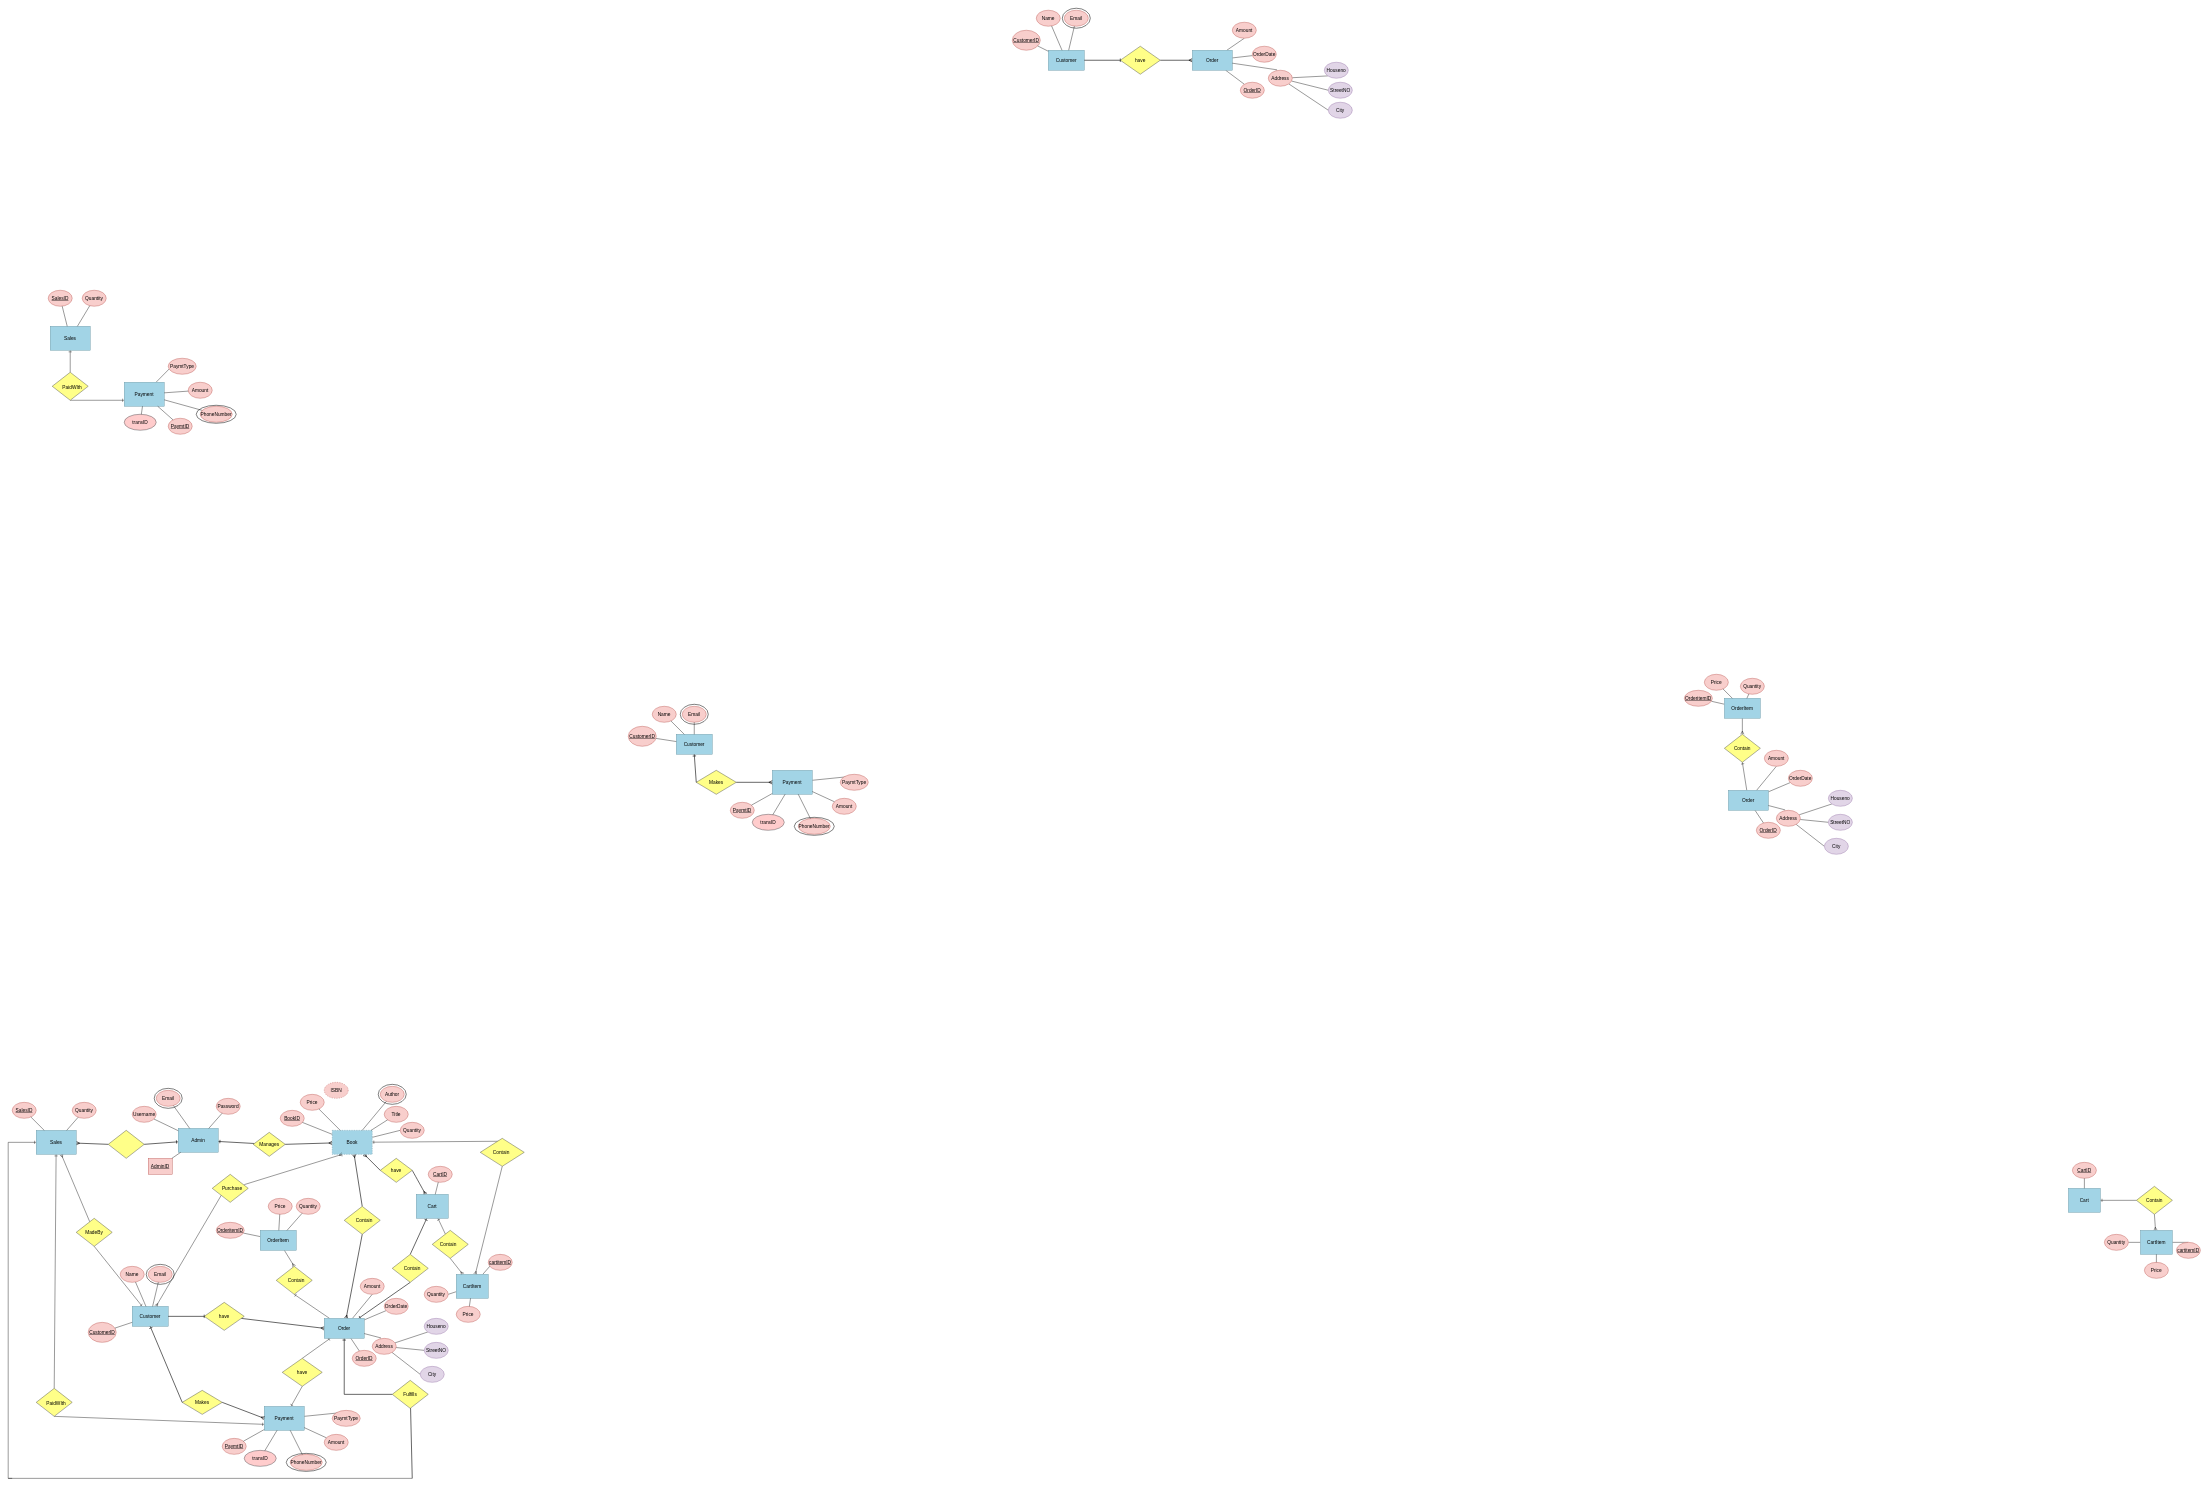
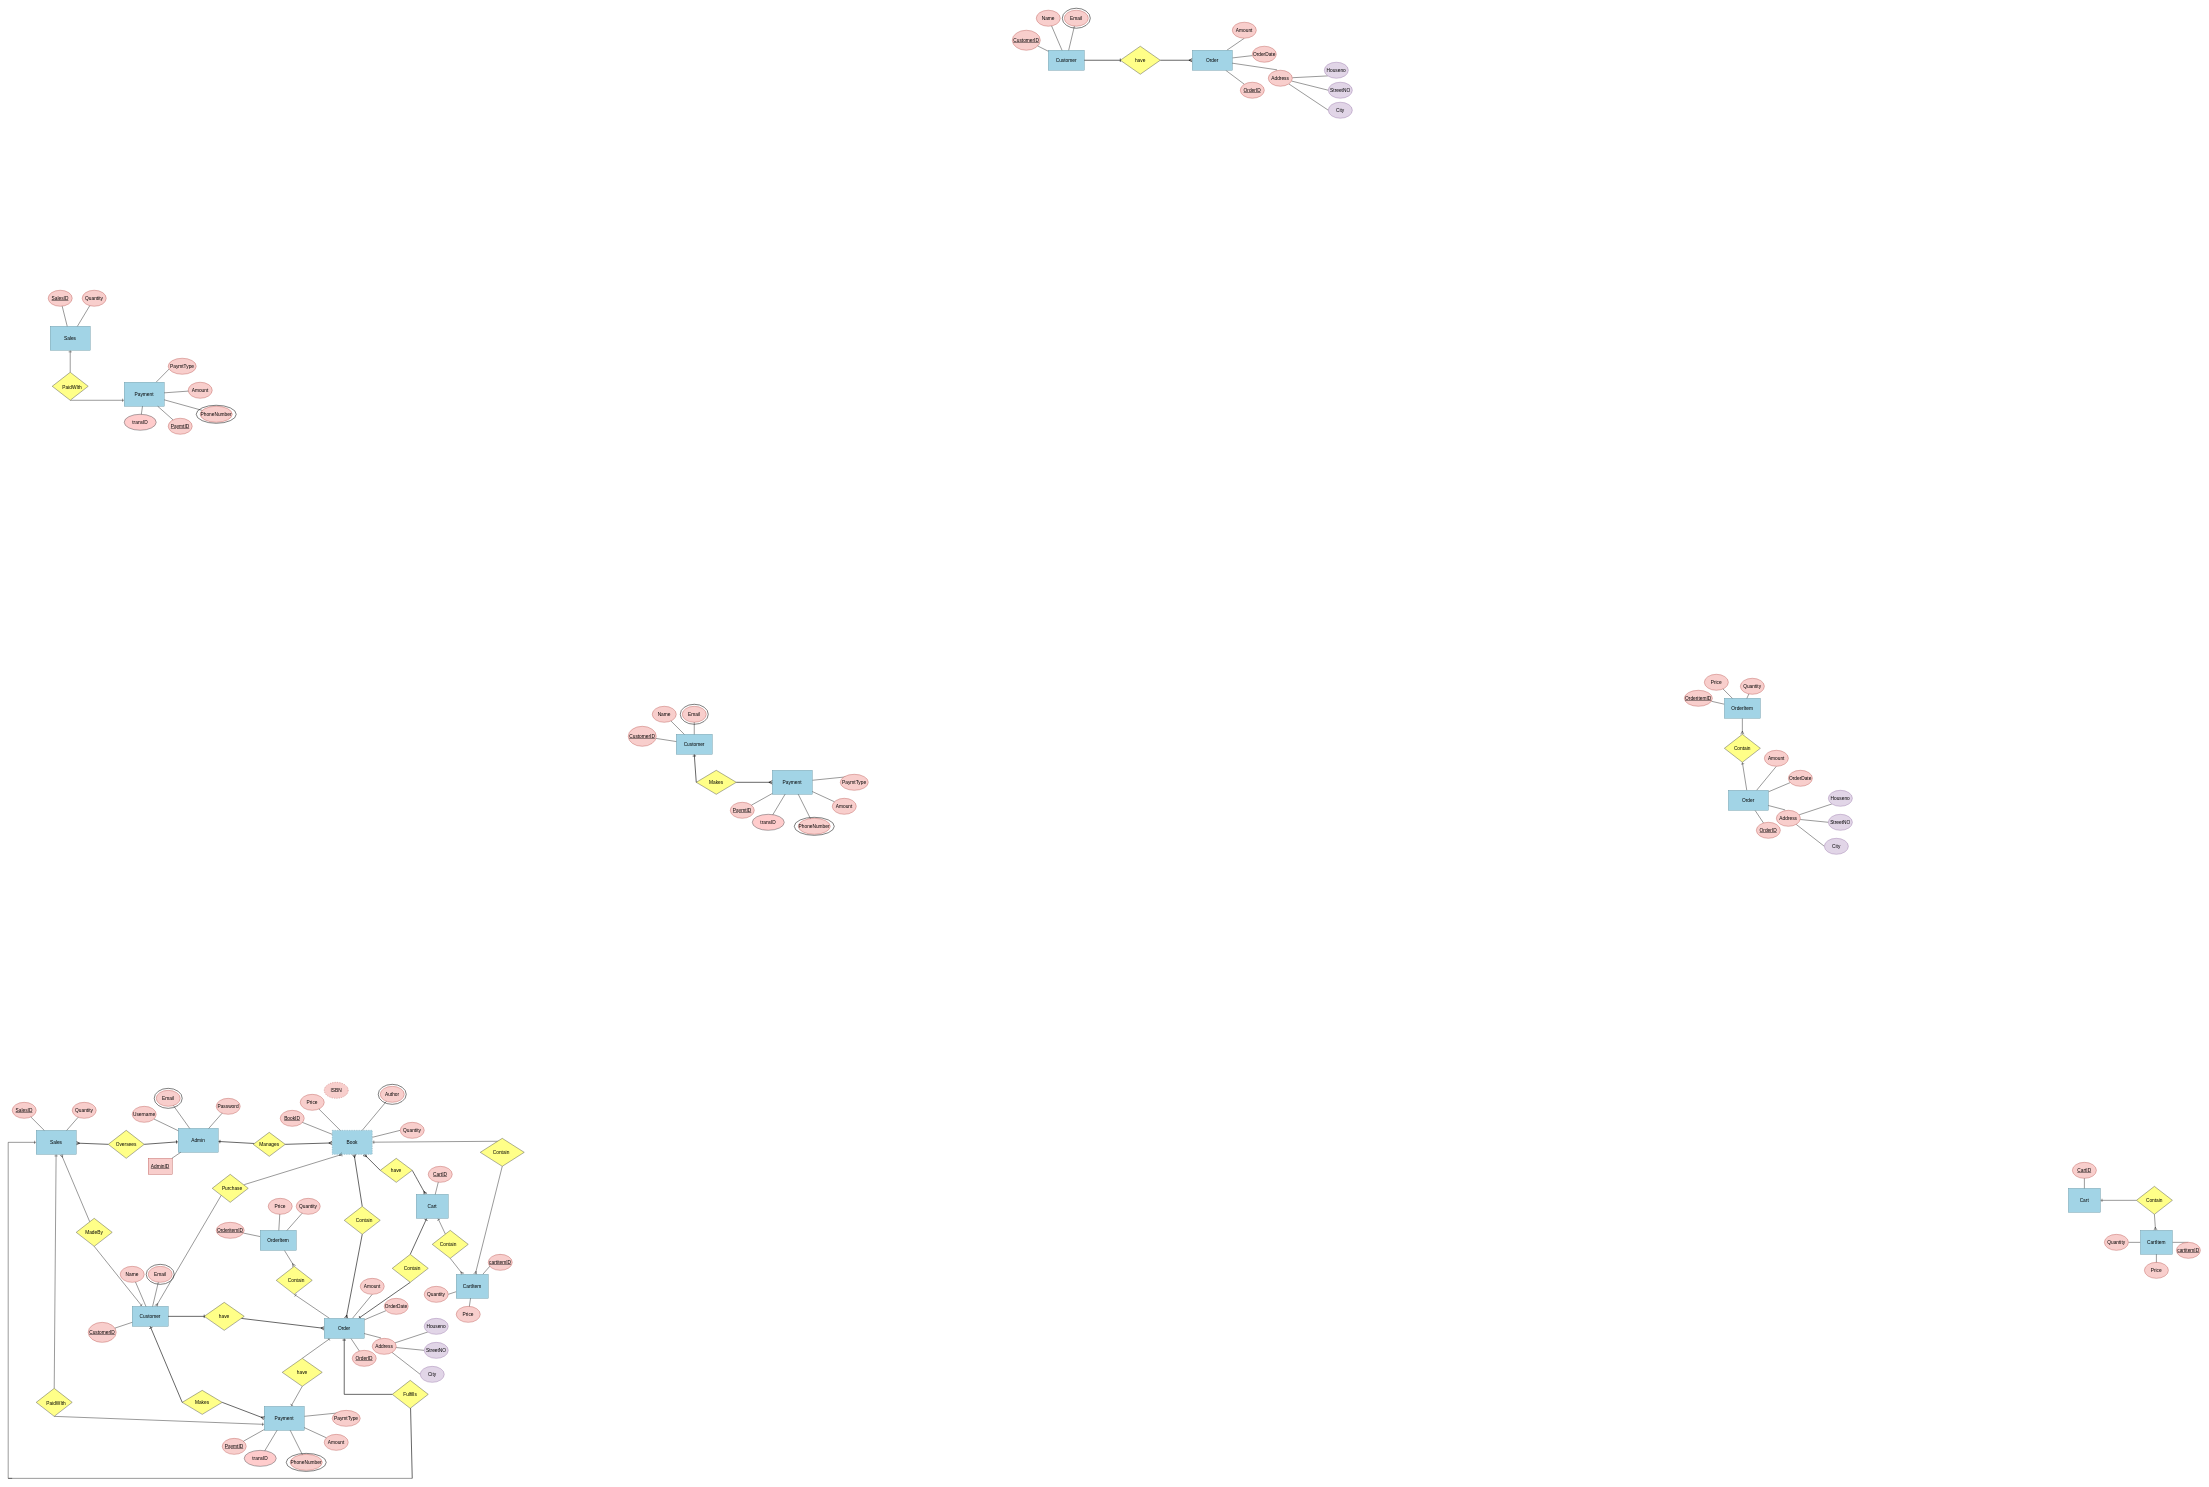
(396, 1114) -> none
(379, 1125) -> none
none -> (126, 1144)
